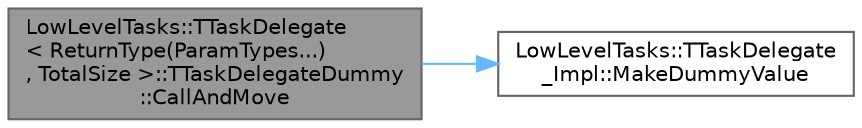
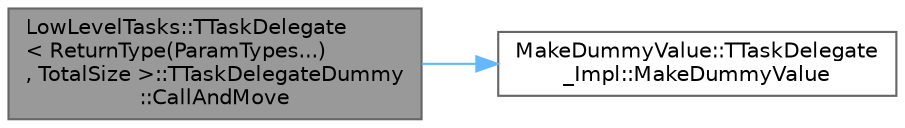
(676, 64) -> (697, 64)
